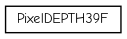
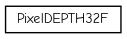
(63, 19) -> (63, 19)
